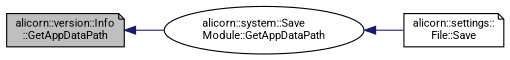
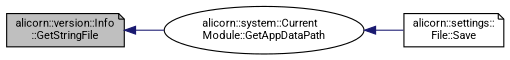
(65, 30) -> (65, 30)
(264, 30) -> (264, 30)
